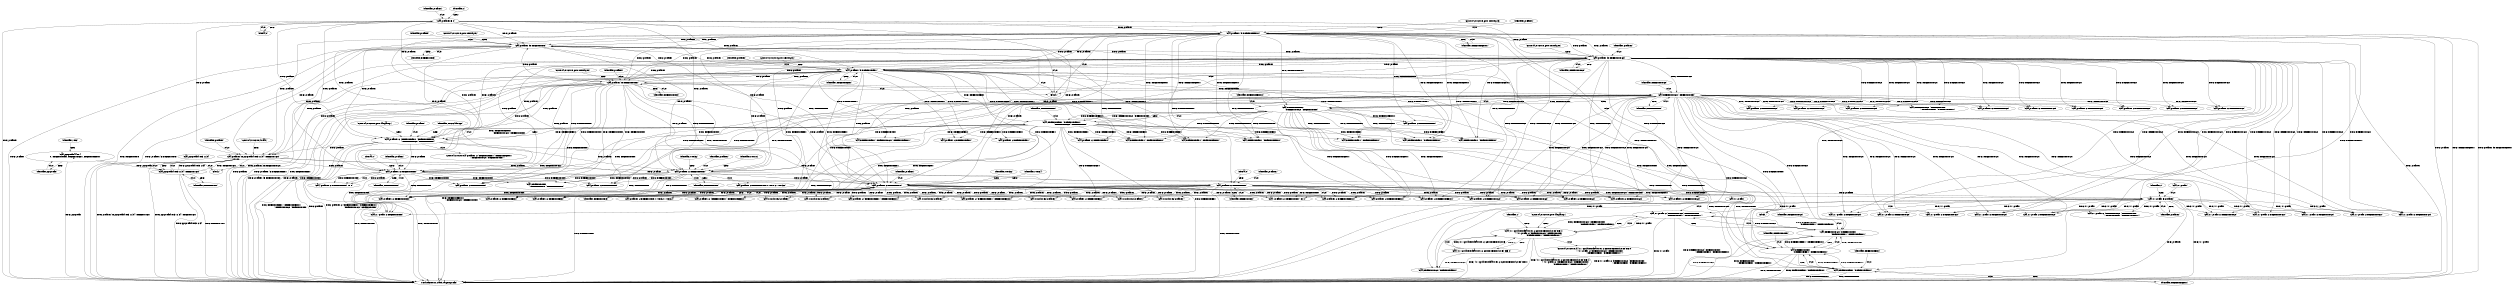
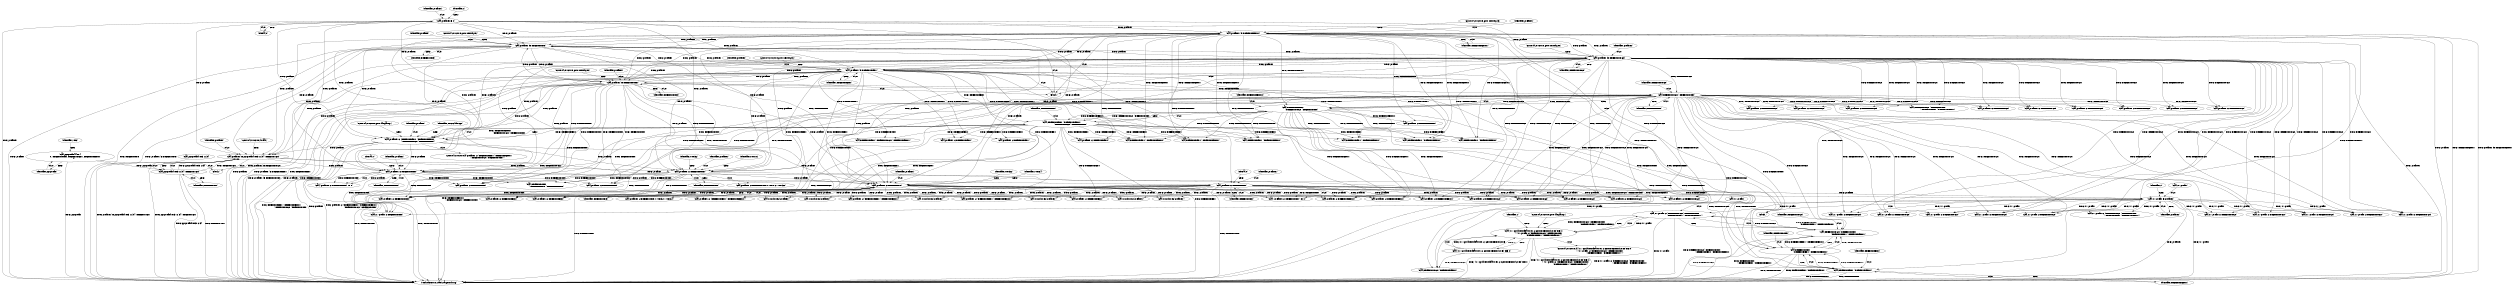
none -> (558, 77)
(439, 283) -> (439, 283)
